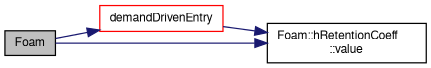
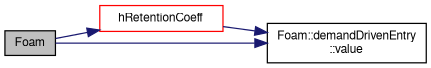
(161, 18) -> (161, 18)
(347, 43) -> (347, 43)
